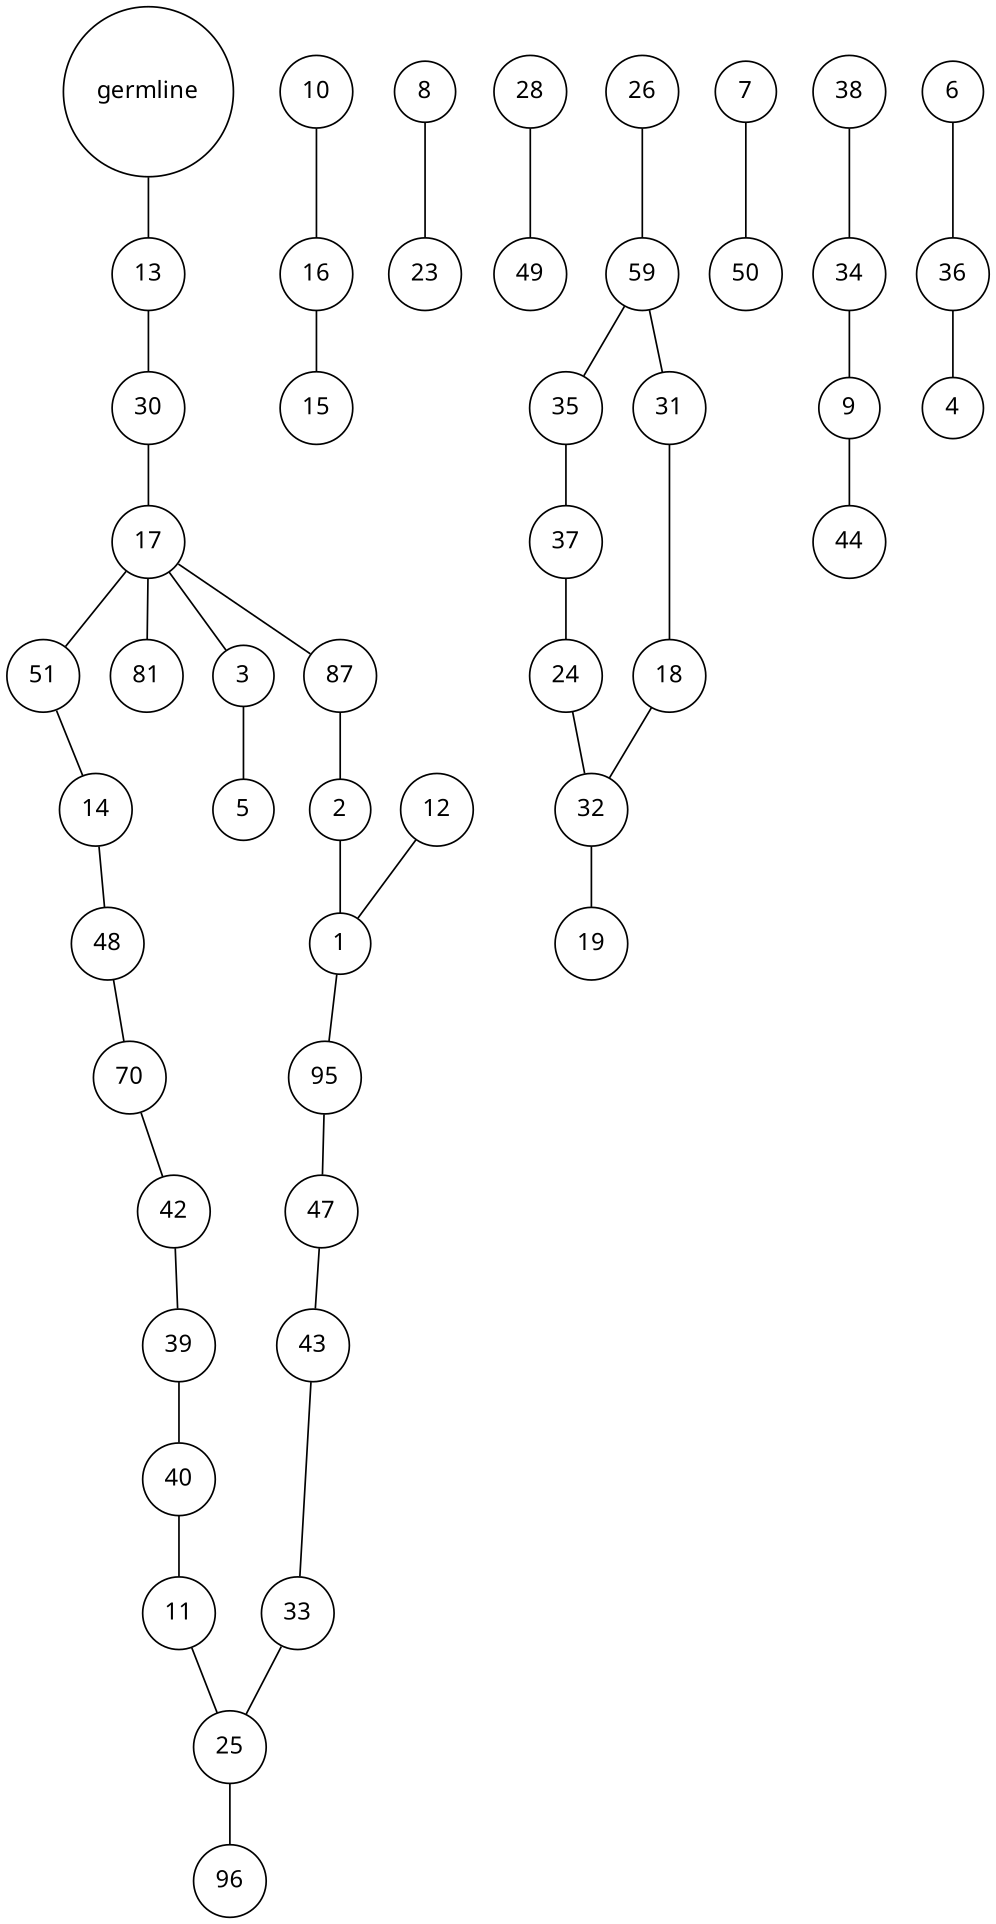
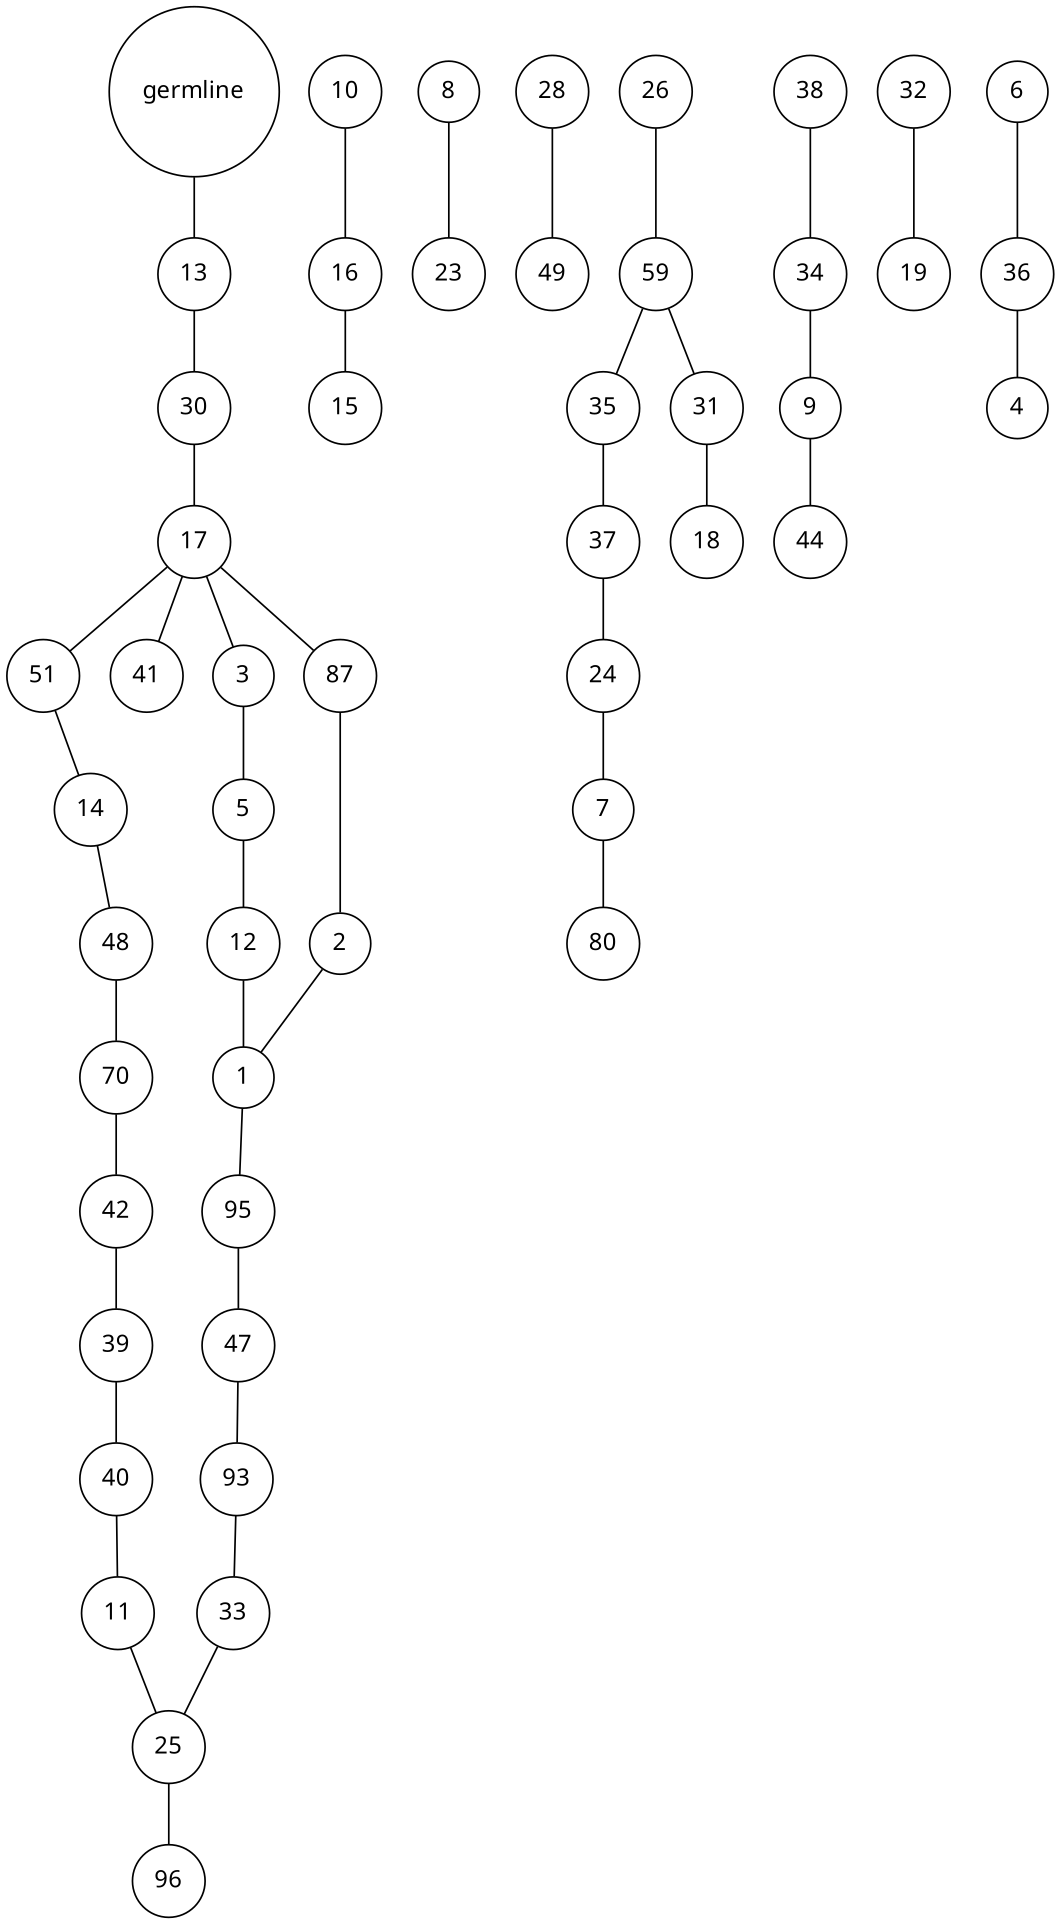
(746, 274) -> (603, 944)
(147, 676) -> (147, 676)
(579, 743) -> (603, 746)
(630, 743) -> none
none -> (243, 874)
(313, 1345) -> (237, 1479)
